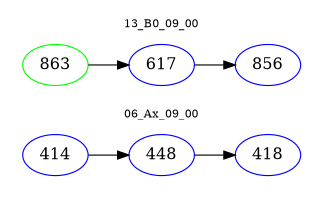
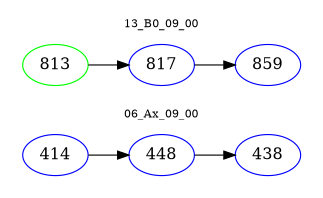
(55, 65) -> (55, 65)
(162, 65) -> (162, 65)
(268, 65) -> (268, 65)
(268, 155) -> (268, 155)
